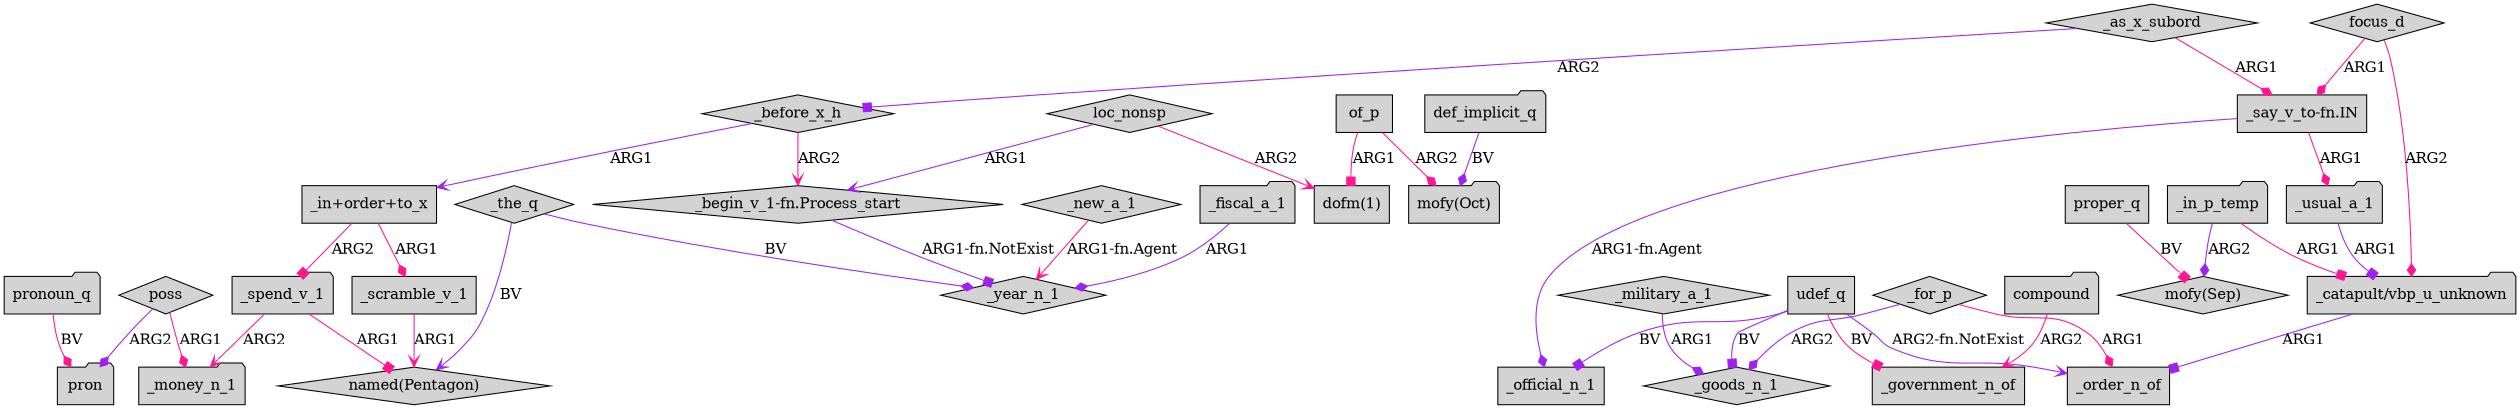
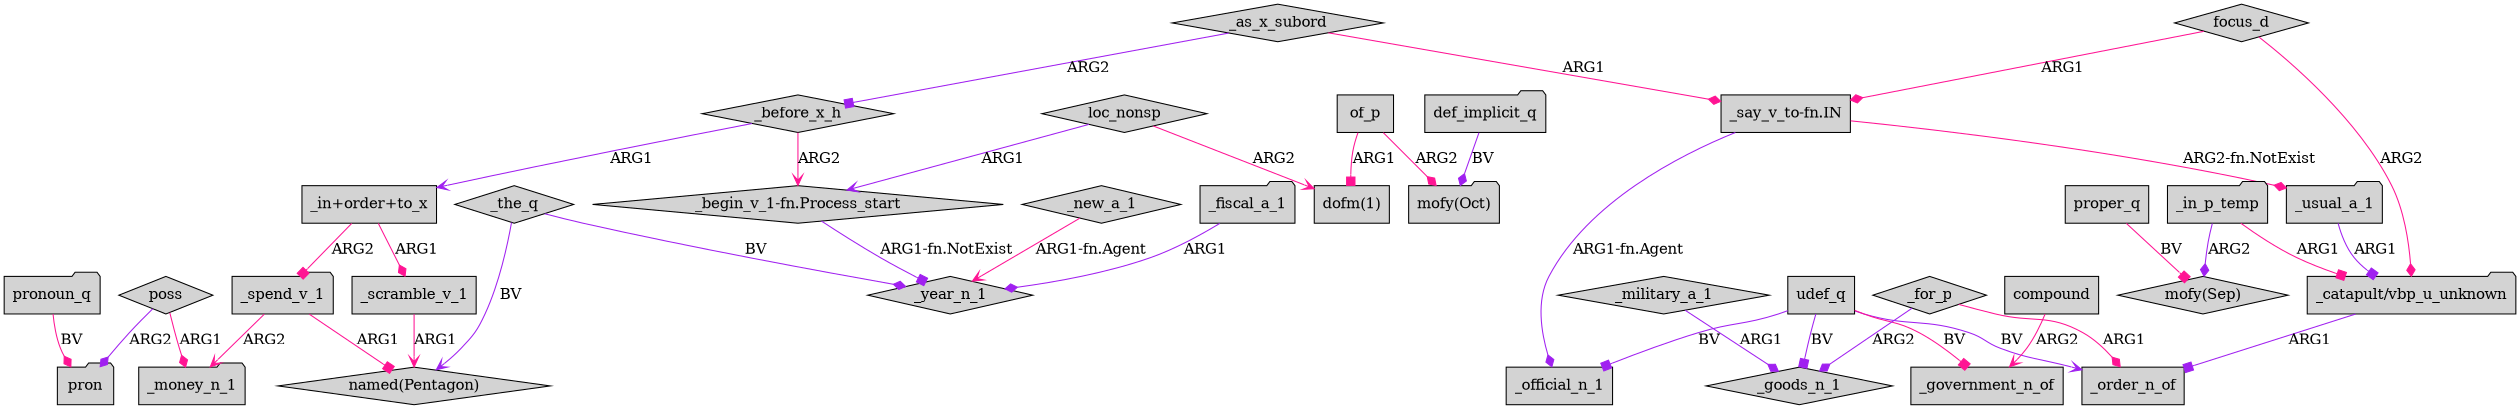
(2341, 159) -> (2249, 159)
(2052, 295) -> (2052, 295)
(1958, 341) -> (2012, 341)
